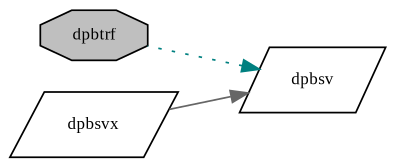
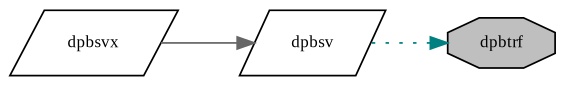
(195, 56) -> (401, 43)
